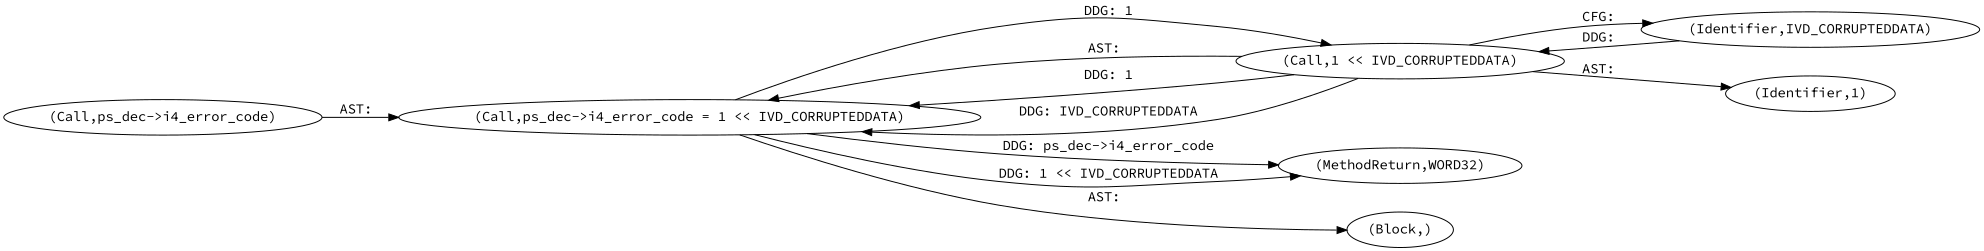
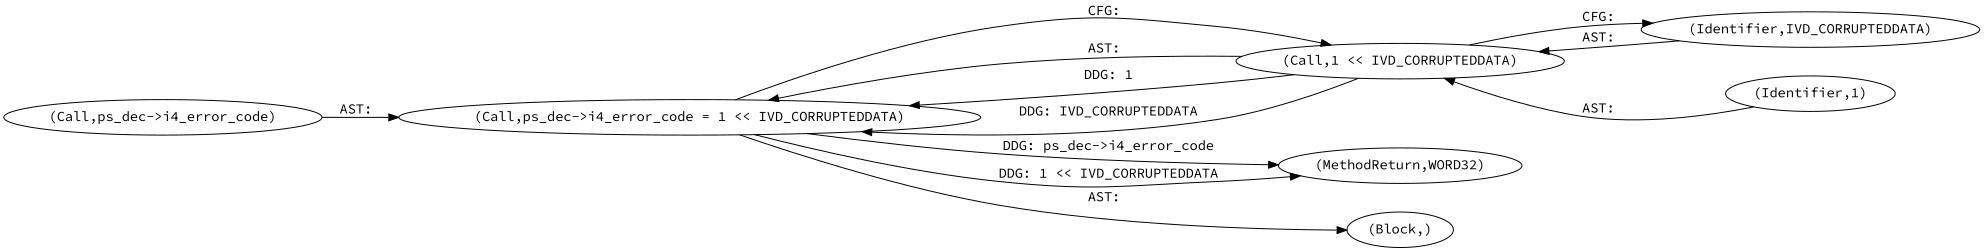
(1108, 11) -> (1108, 11)
(1603, 38) -> (1603, 38)
(1627, 79) -> (1602, 119)
